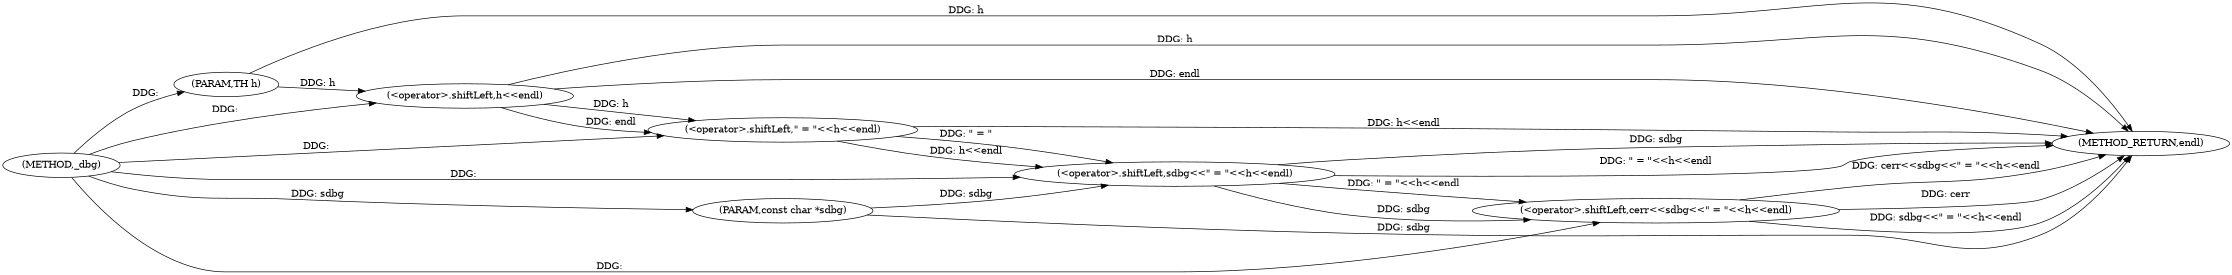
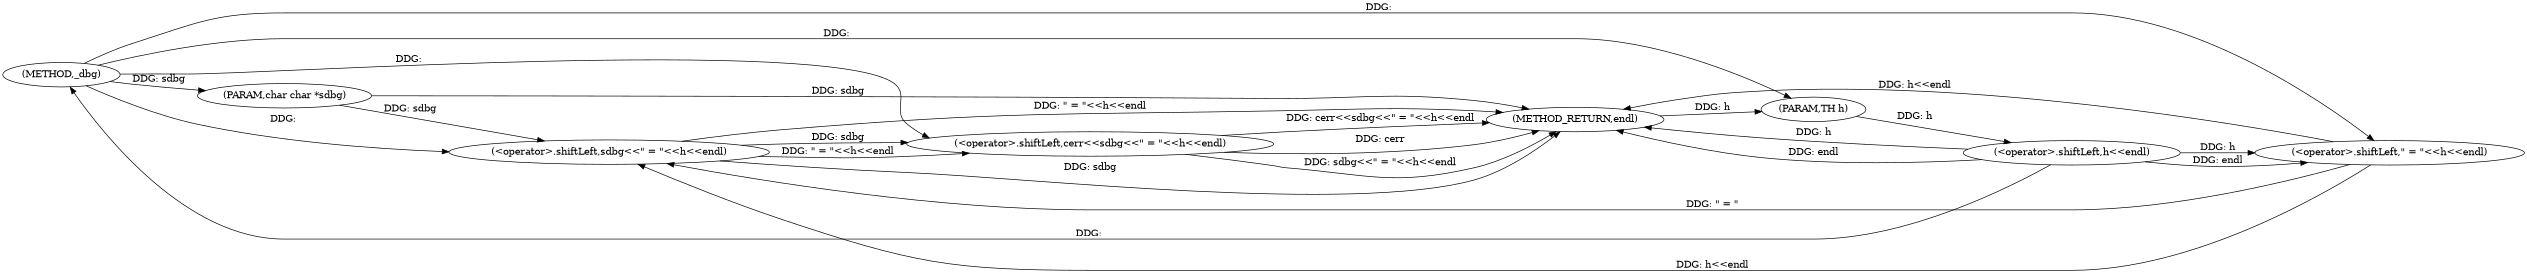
(1204, 16) -> (1707, 114)
(228, 122) -> (1042, 239)
(783, 211) -> (285, 96)
